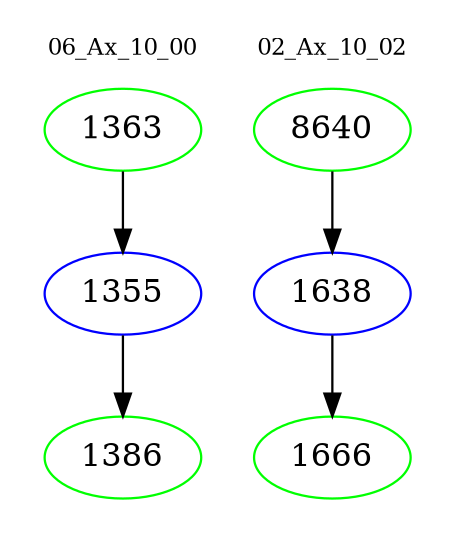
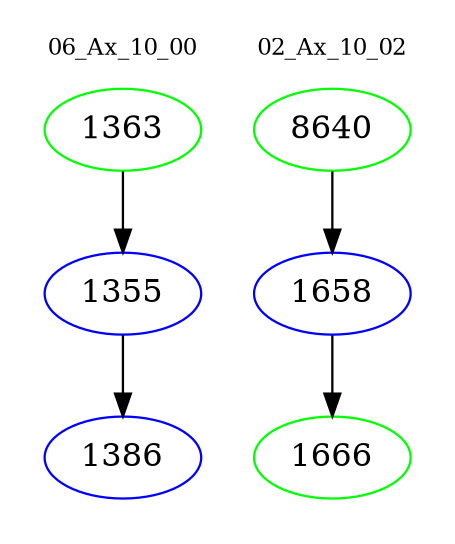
(332, 294) -> (332, 294)
(123, 458) -> (123, 458)
